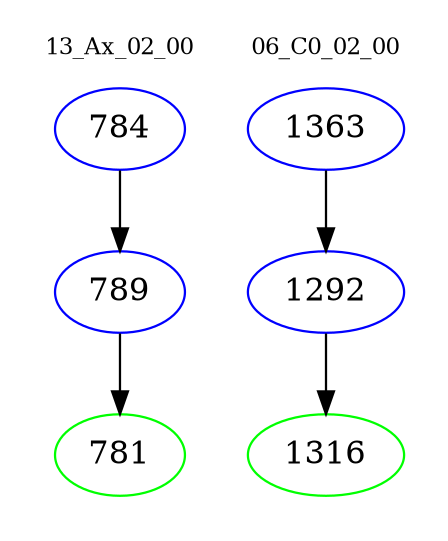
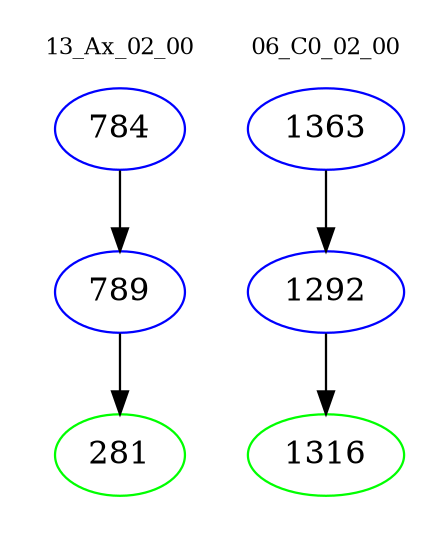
(120, 455) -> (120, 455)
